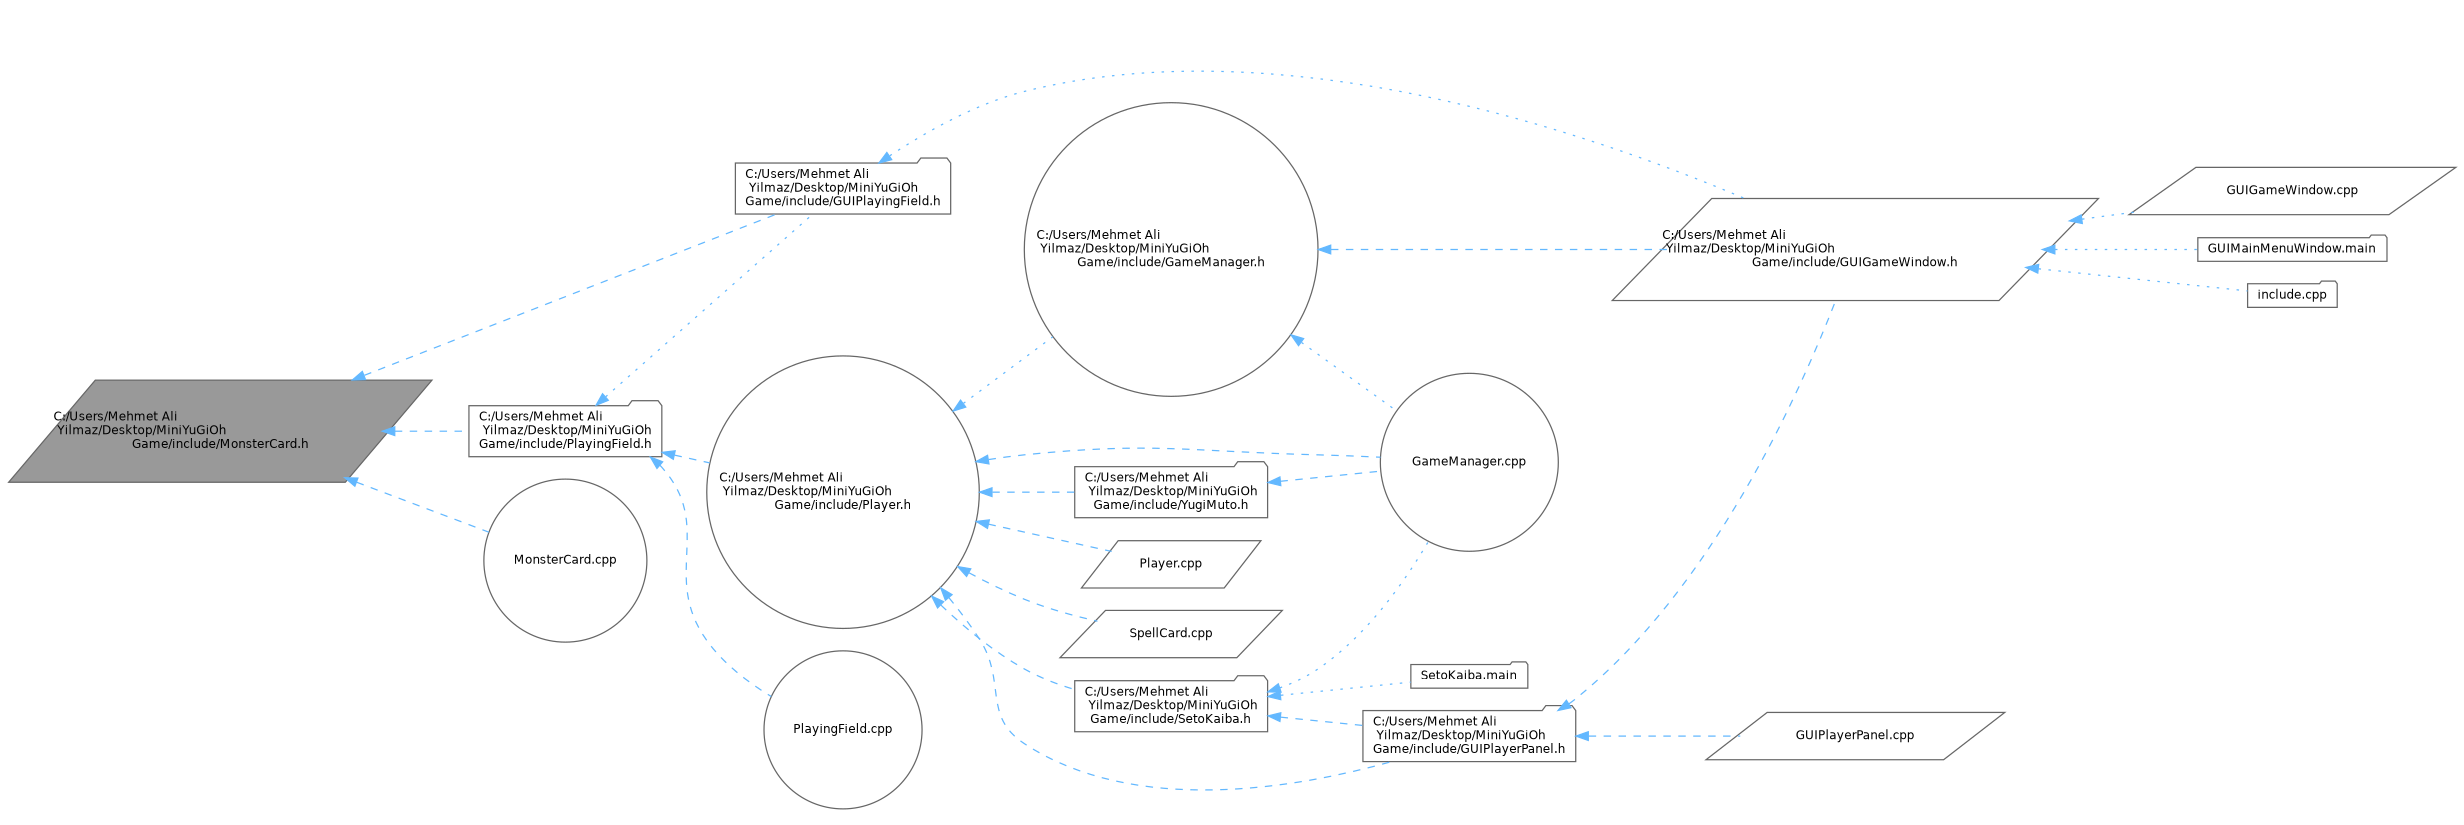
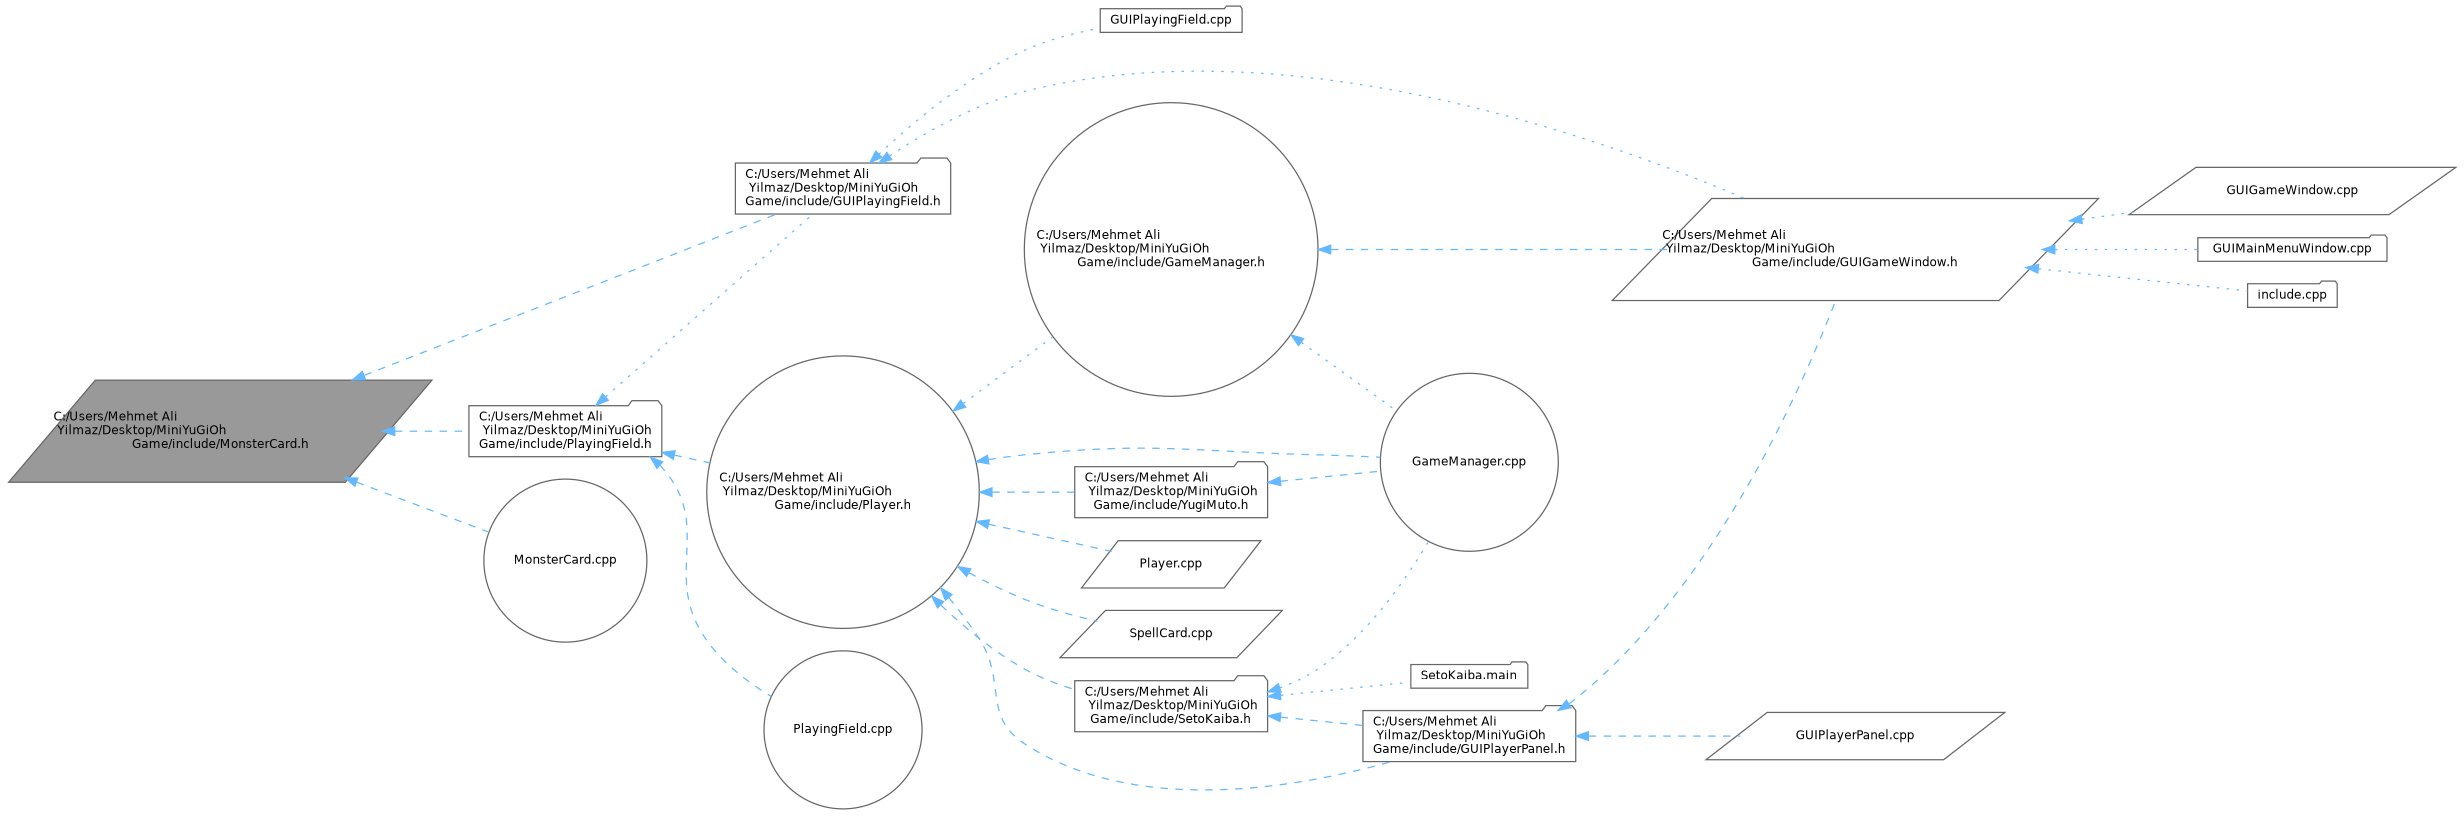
none -> (1171, 21)
(2292, 250) -> (2292, 250)
